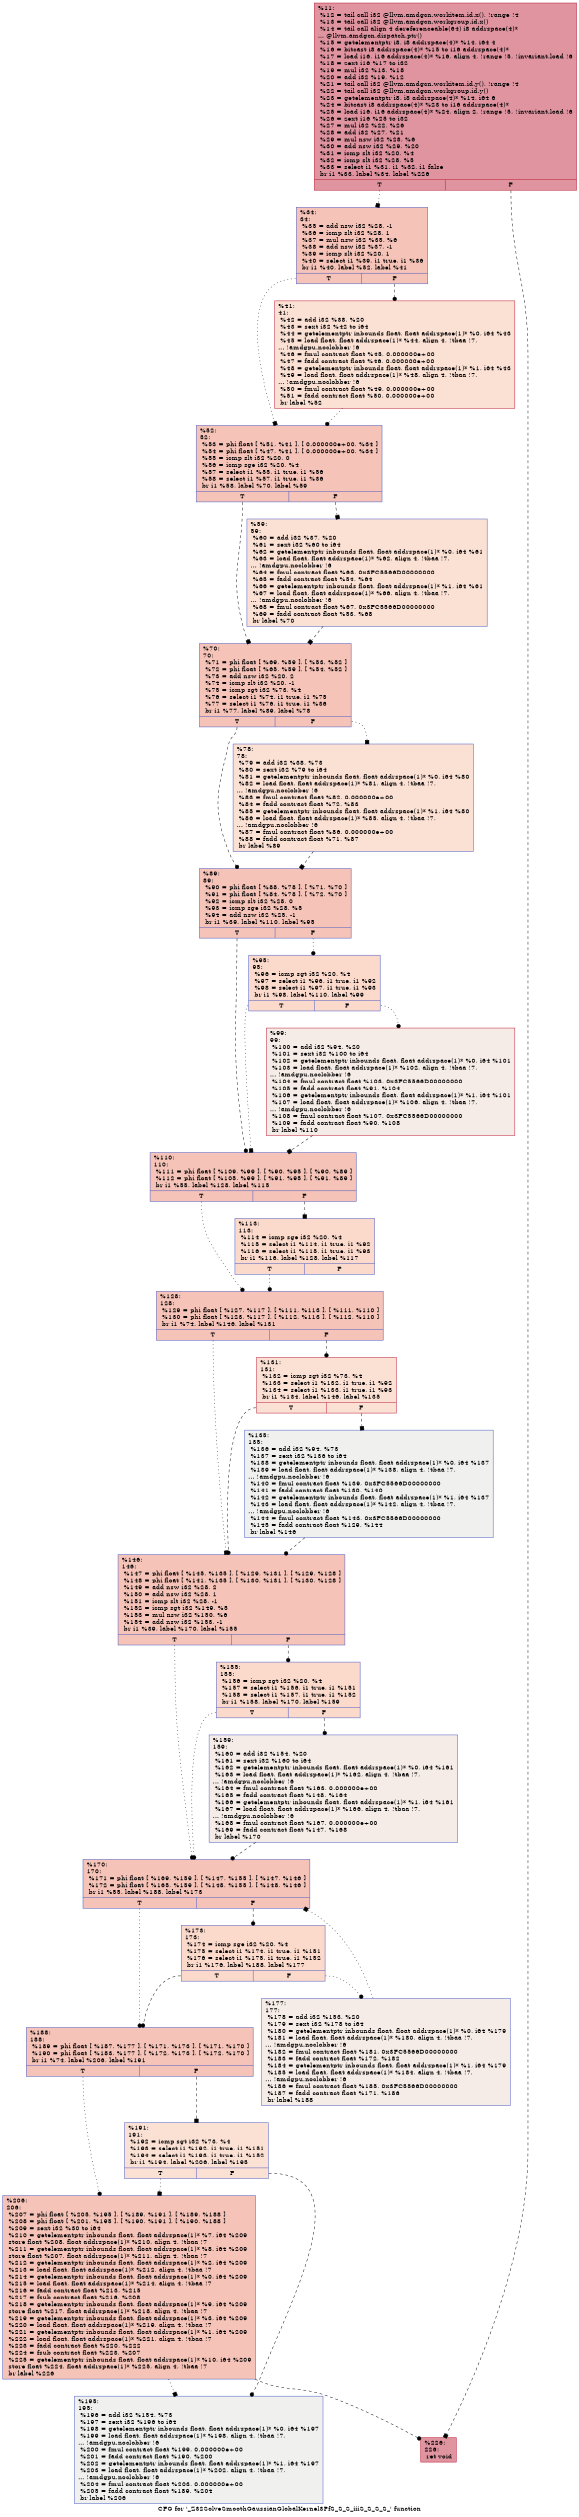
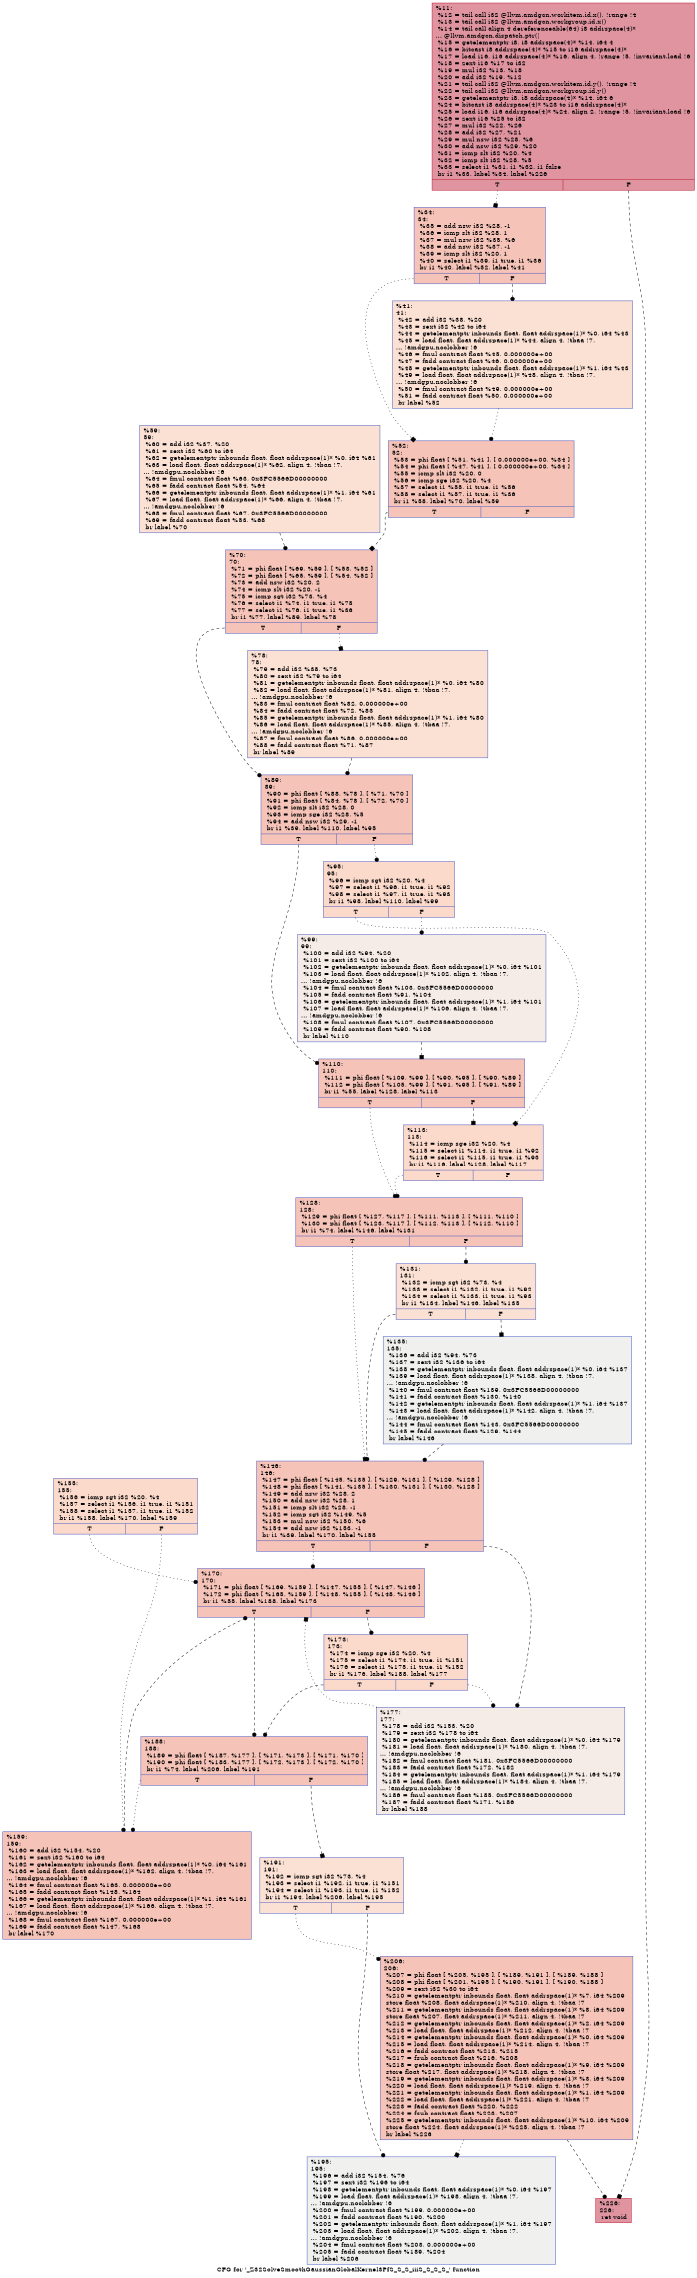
(395, 355) -> (513, 355)
(336, 508) -> none
(318, 633) -> (282, 540)
(308, 858) -> (350, 765)
(250, 915) -> (311, 821)
(246, 1076) -> (554, 940)
(391, 1082) -> (422, 988)
(212, 1185) -> (380, 1092)
(326, 1385) -> (466, 1292)
(288, 1652) -> (531, 1613)
(324, 1725) -> (127, 1679)
(333, 1789) -> (127, 1885)
(140, 1966) -> (254, 1675)
(88, 2135) -> (136, 1804)
(160, 2185) -> (329, 1943)
(125, 2415) -> (358, 2176)
